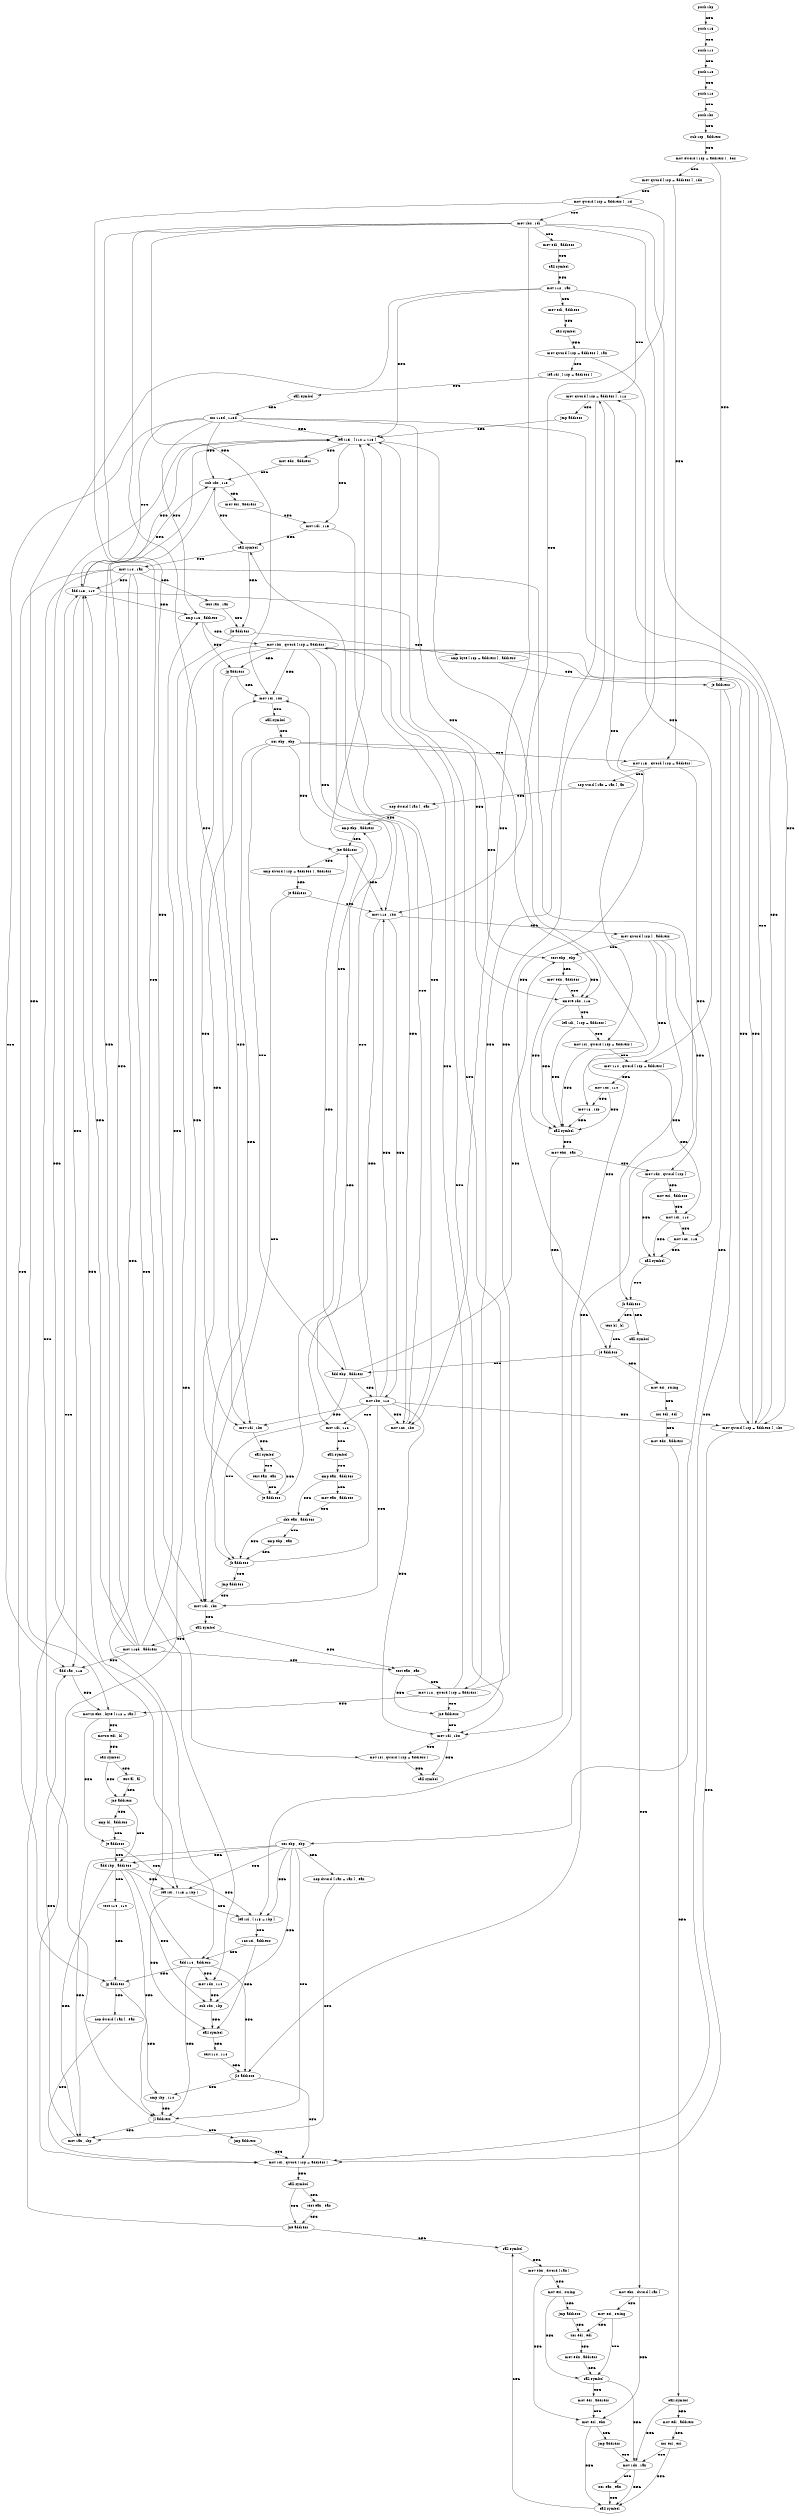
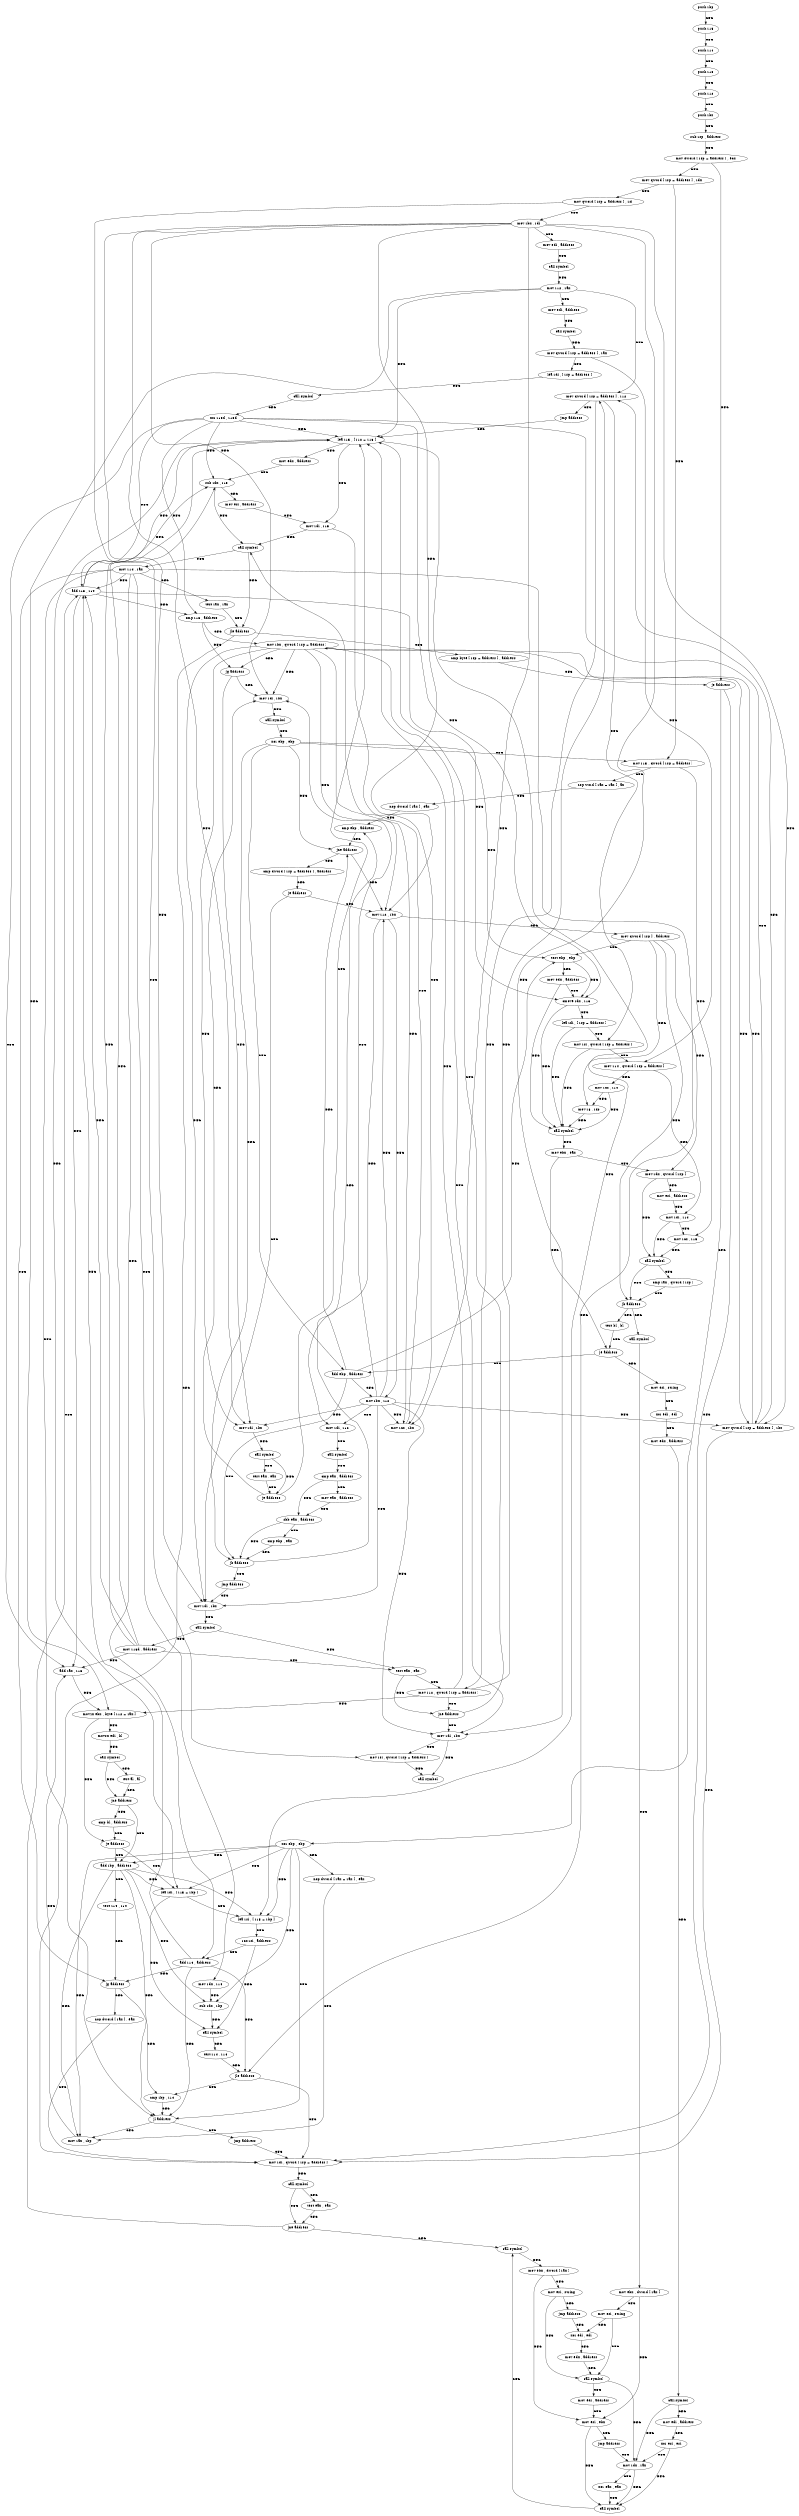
(548, 548) -> (427, 546)
(173, 1133) -> none
none -> (673, 1283)
(202, 1973) -> none
